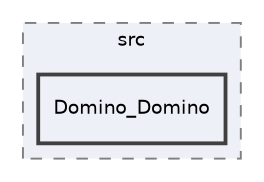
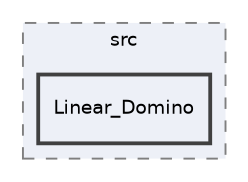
(132, 109) -> (124, 109)
